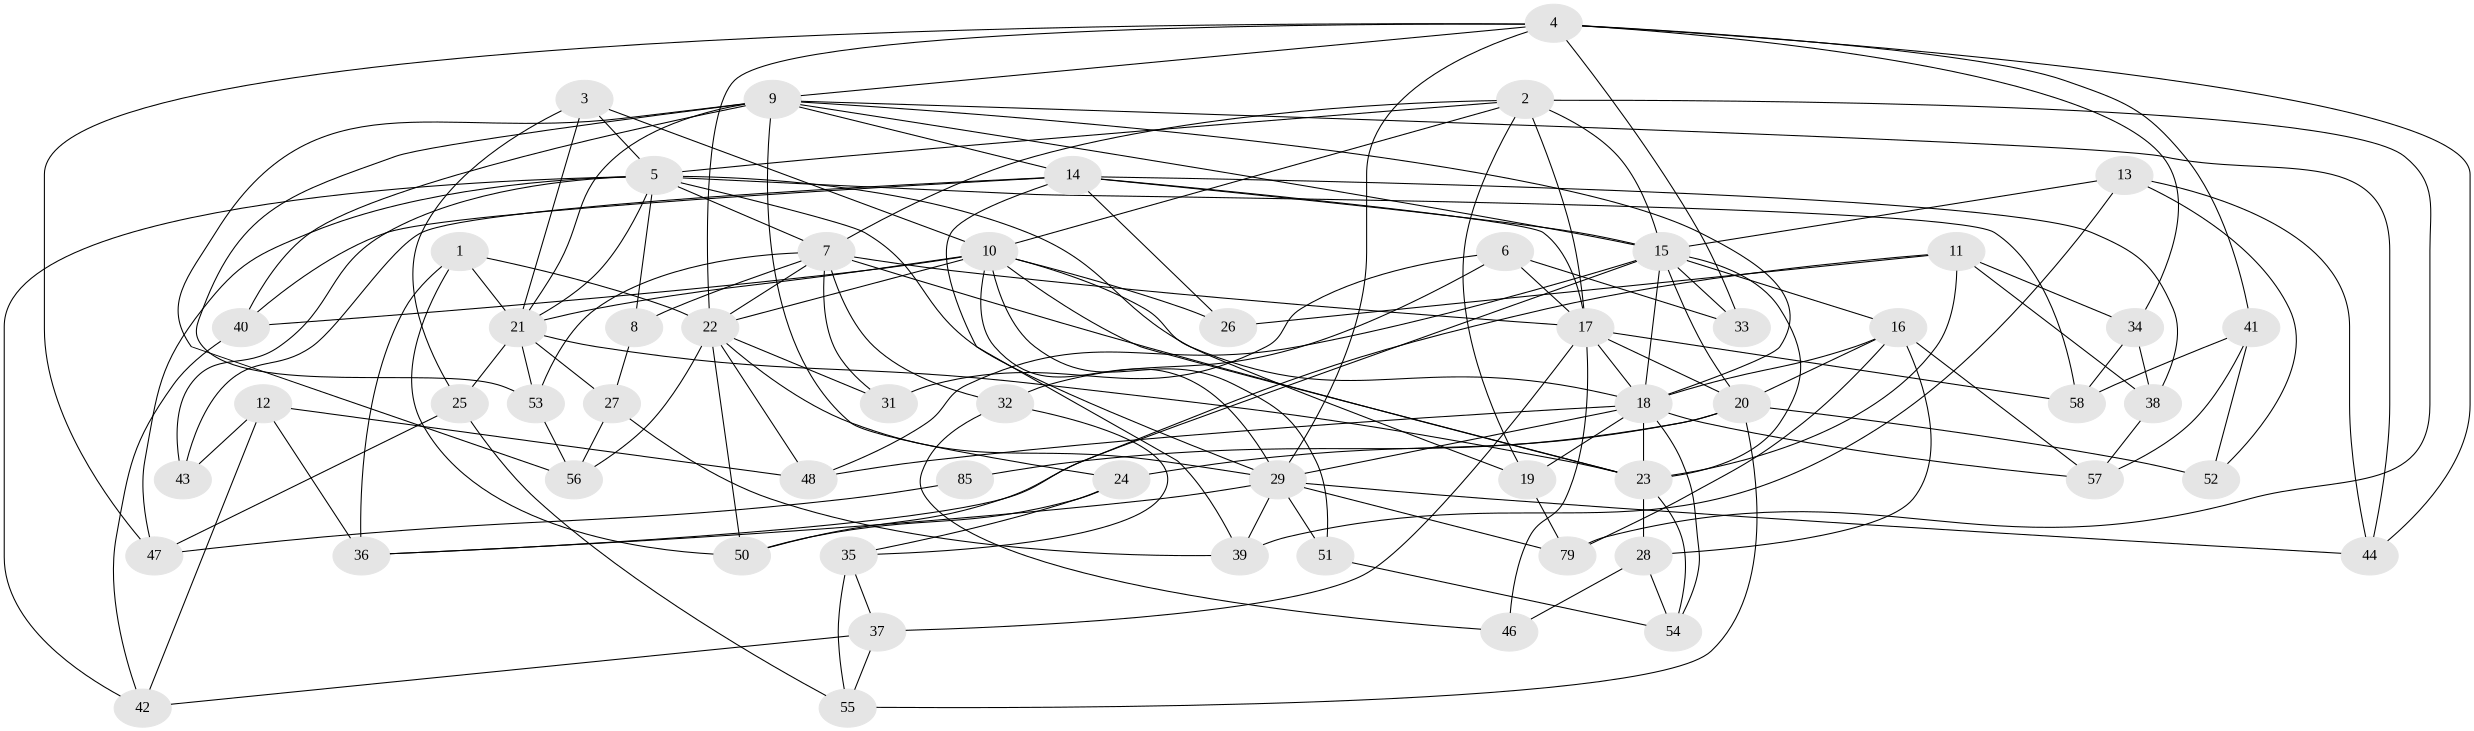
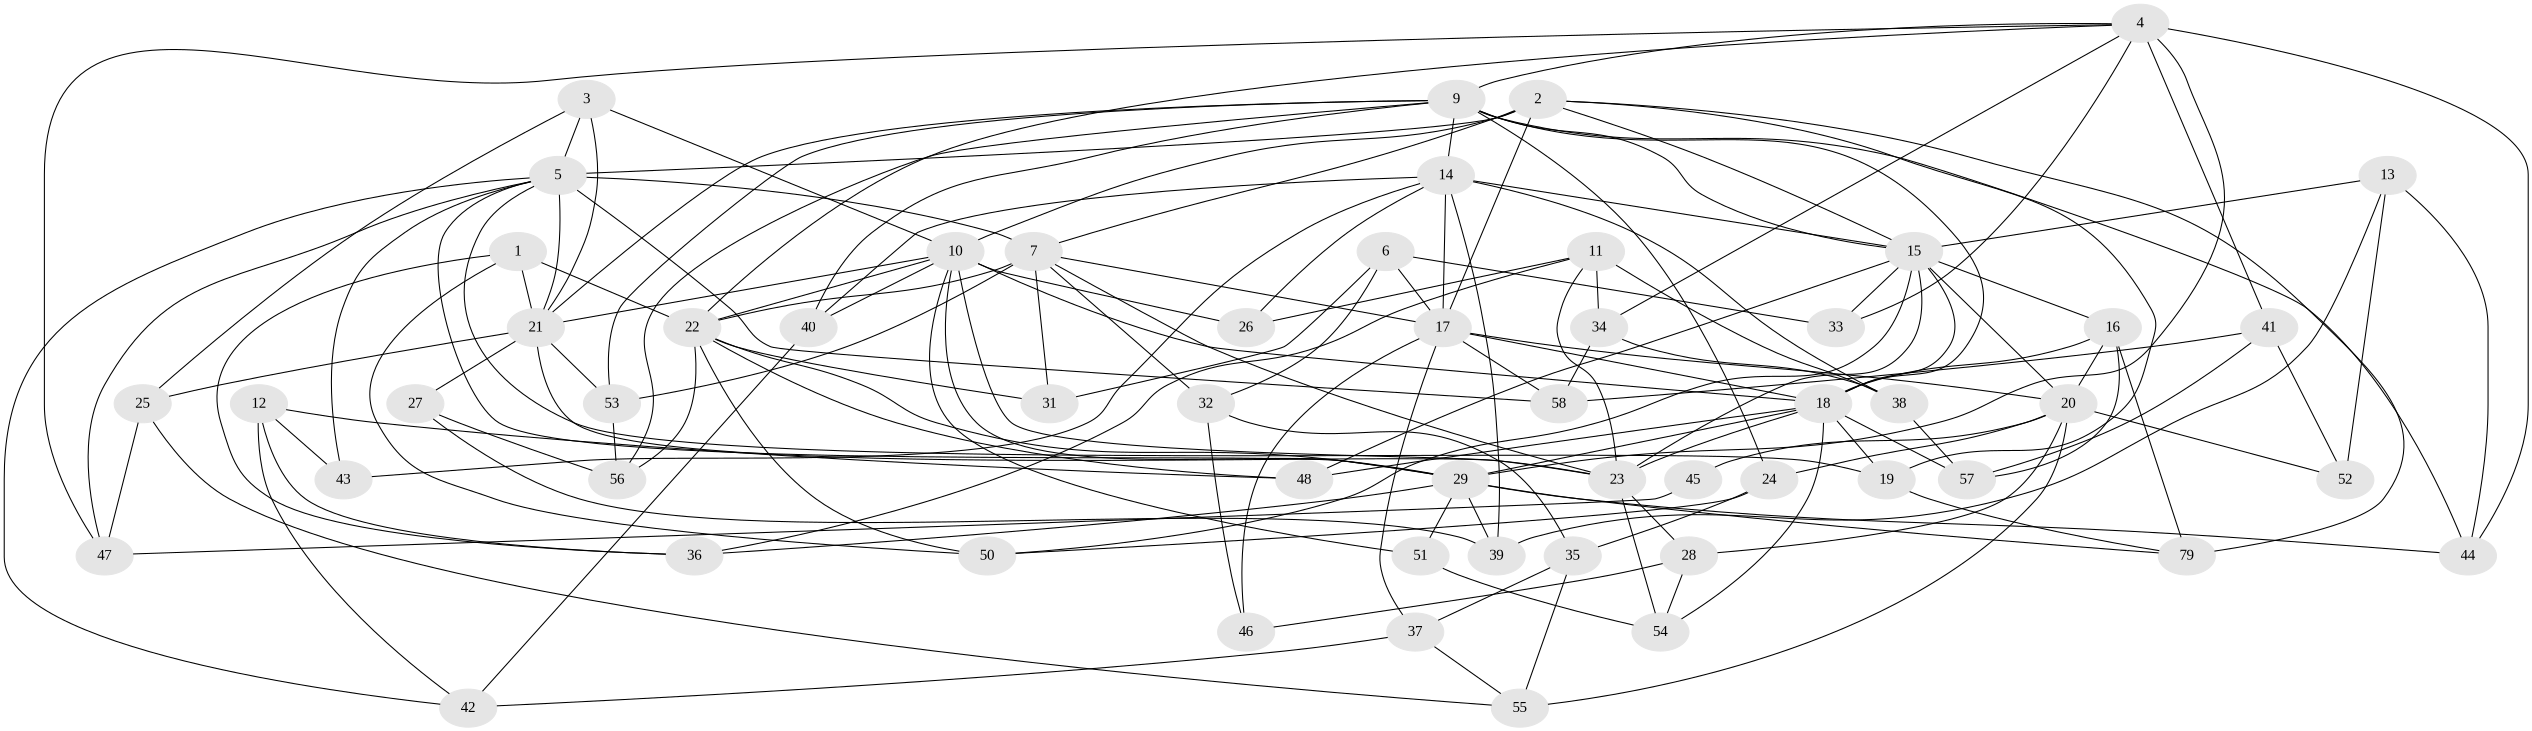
(634, 328) -> none
(965, 480) -> (1693, 480)
(1902, 508) -> (1958, 517)
